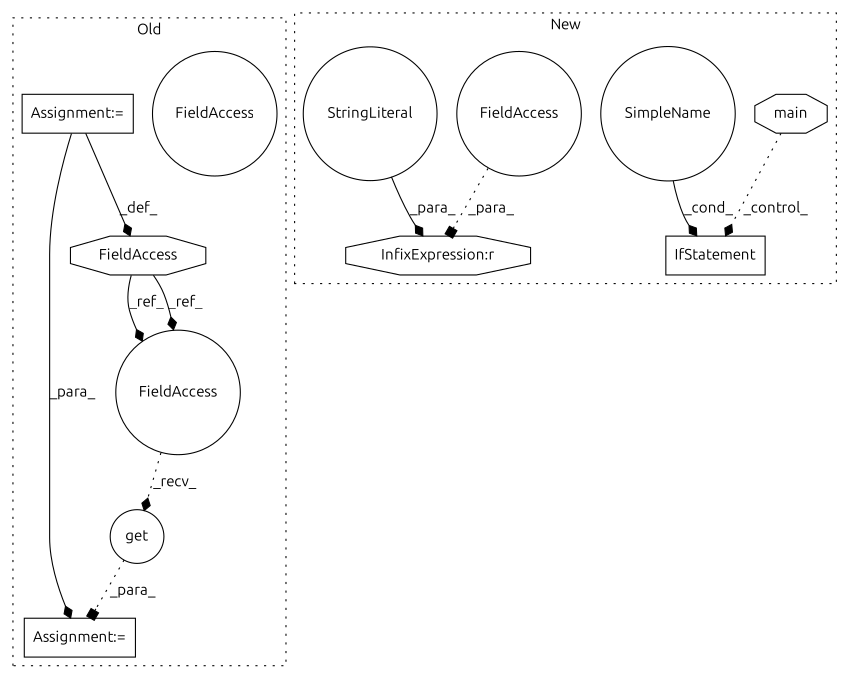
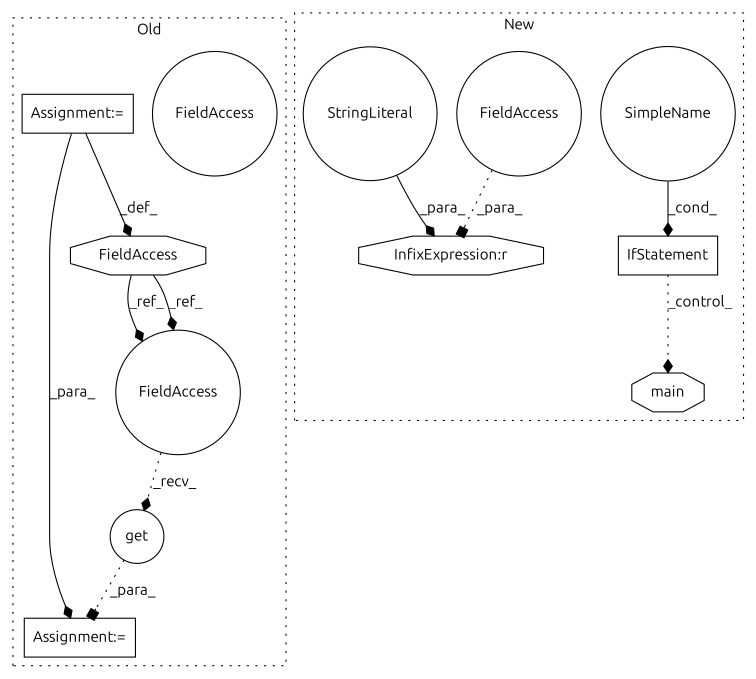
(756, 179) -> (668, 317)
